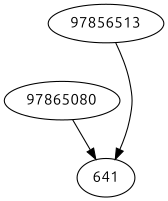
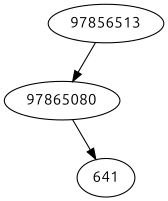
(132, 96) -> (87, 58)
